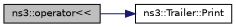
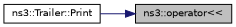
(113, 14) -> (113, 14)
